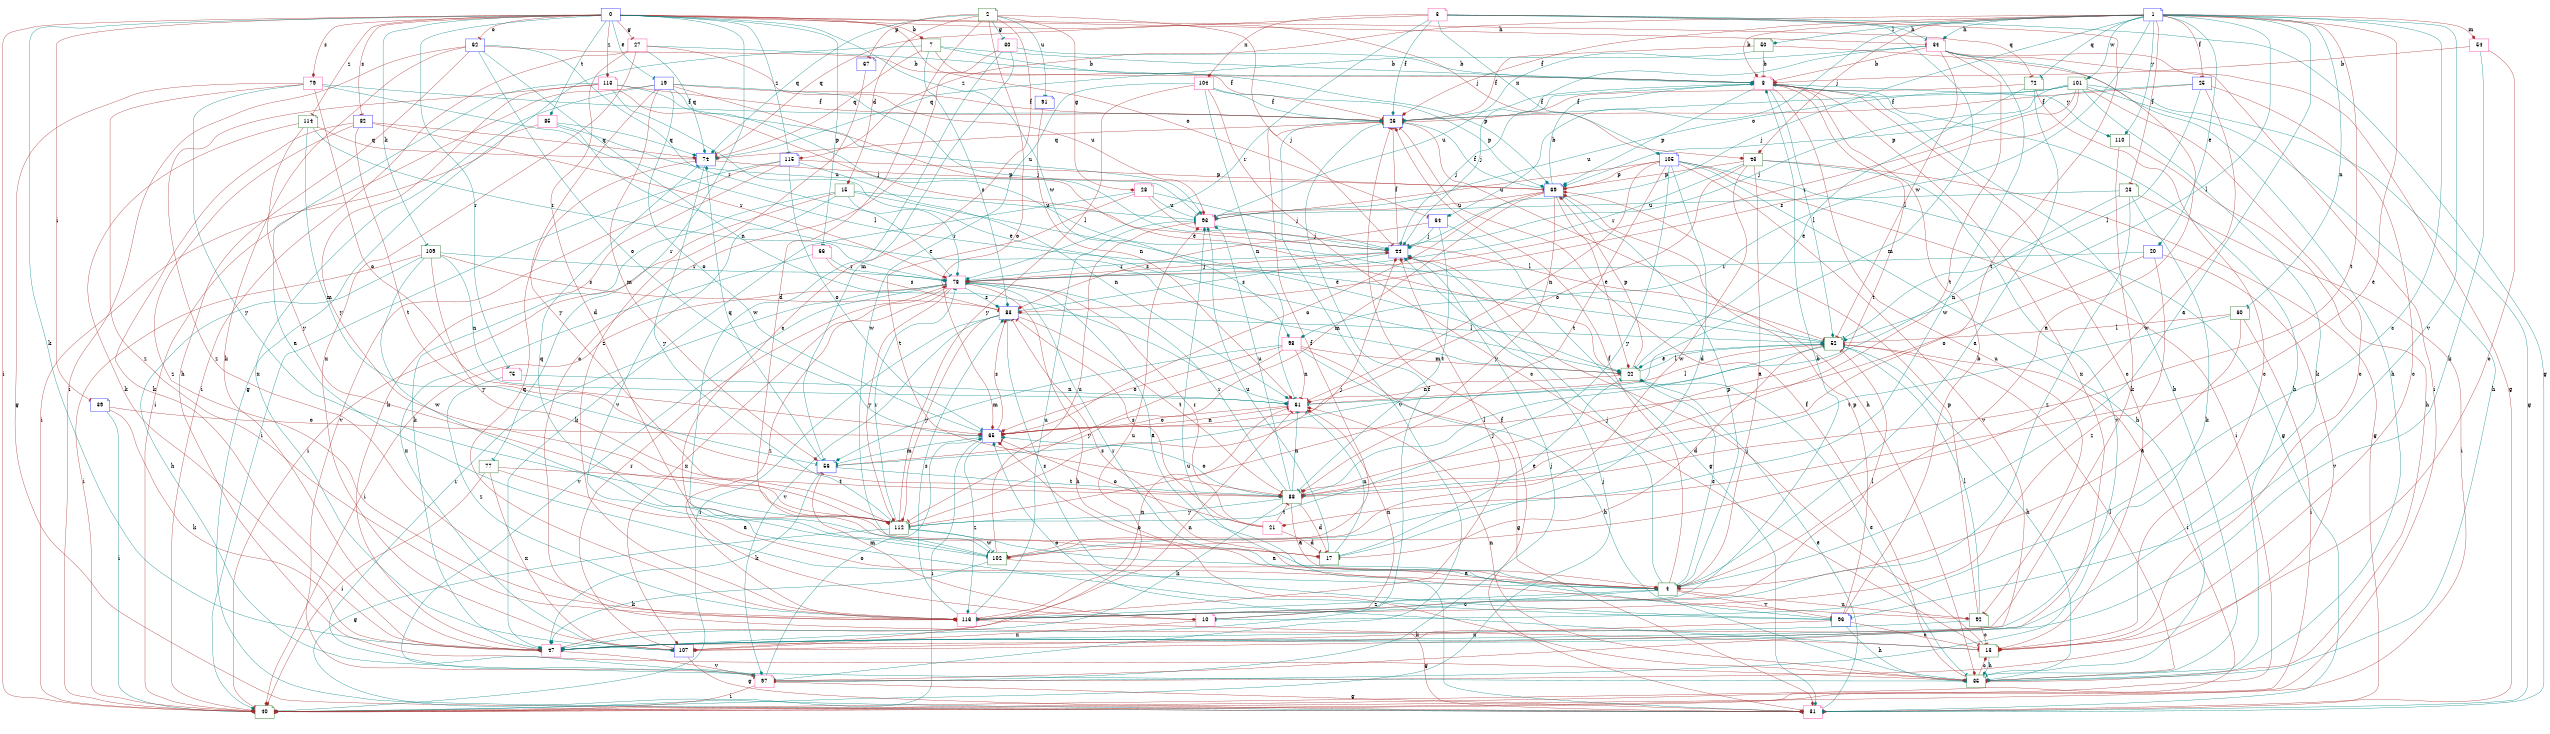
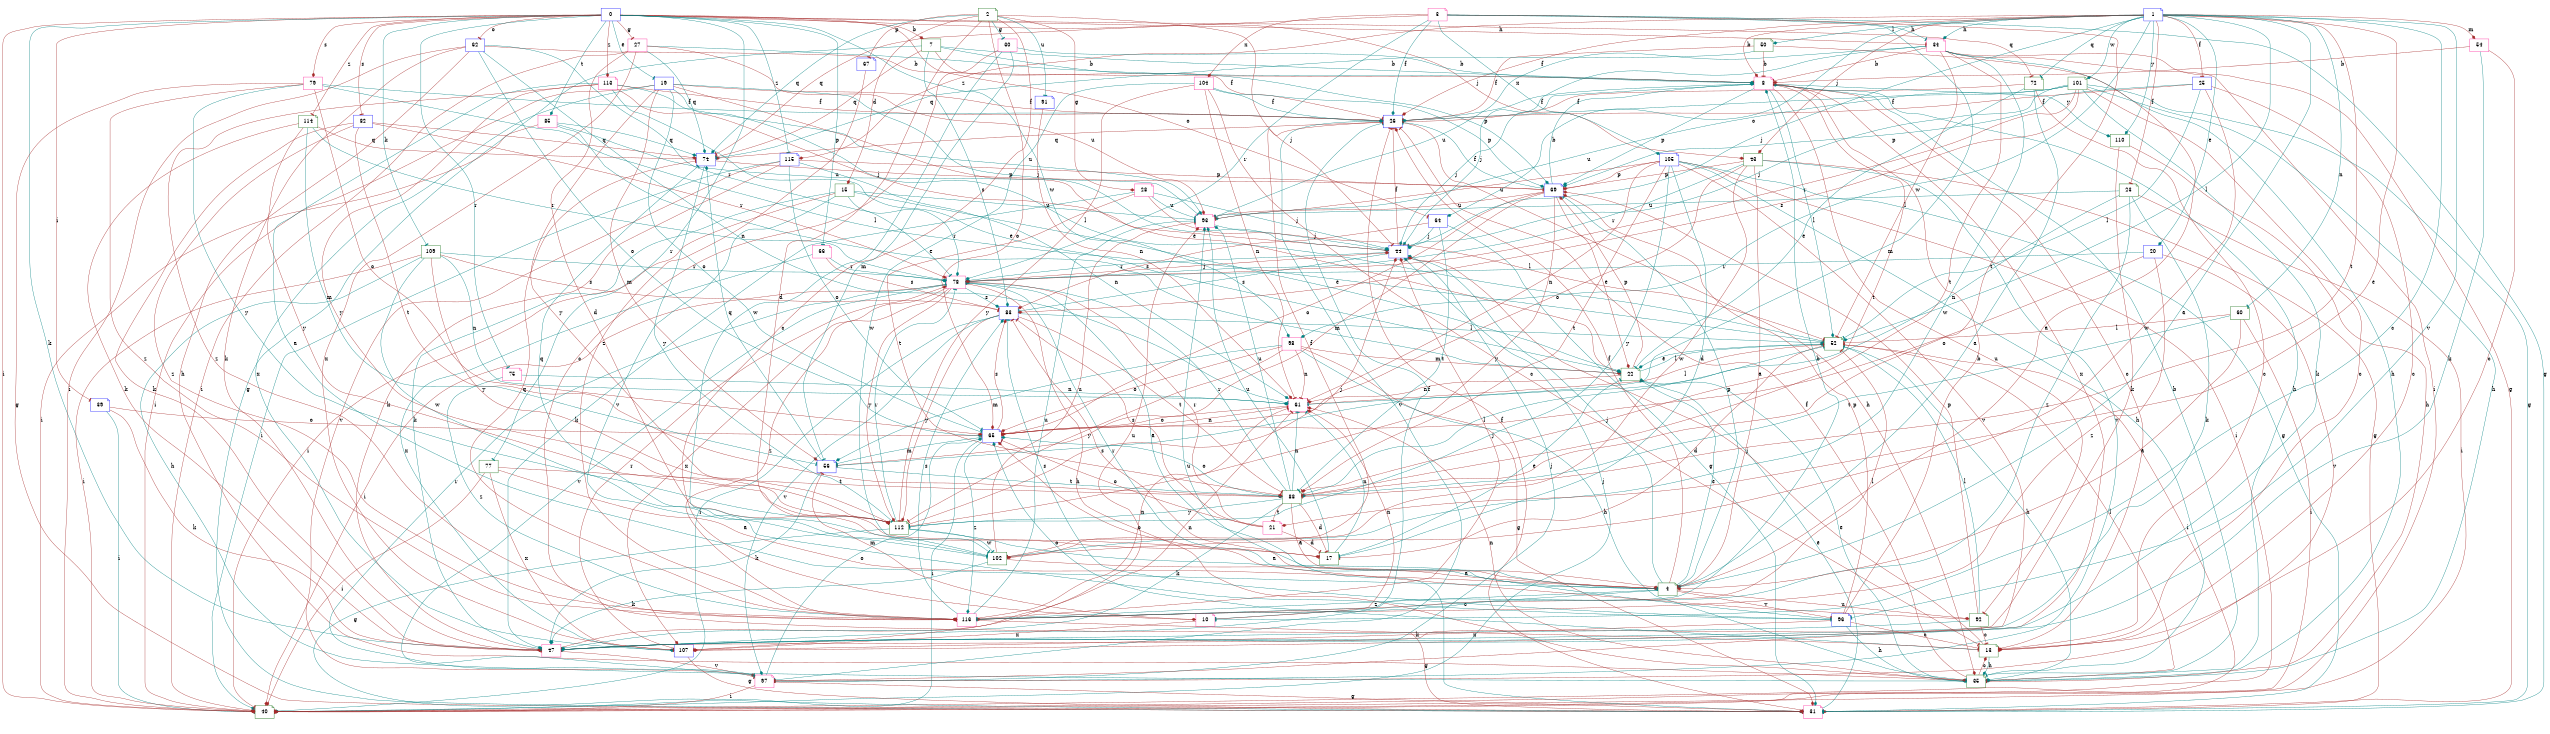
(1254, 253) -> (1254, 253)
(1831, 469) -> (1832, 502)
(1280, 515) -> (1277, 511)
